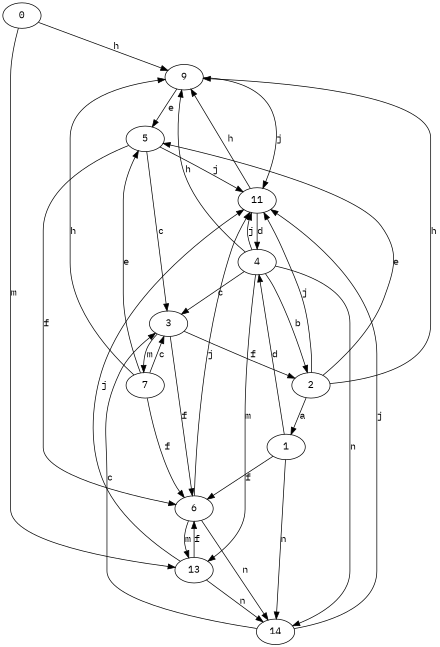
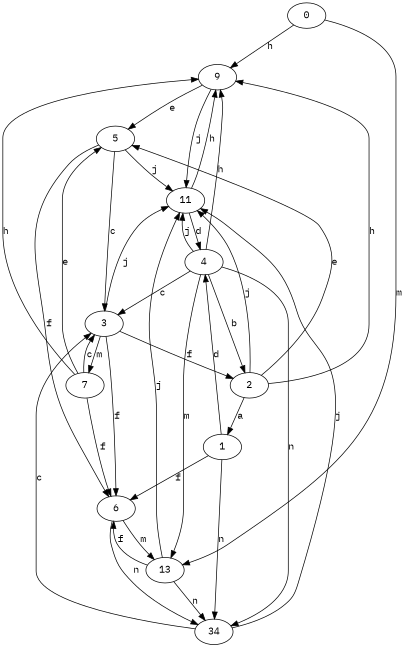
(207, 354) -> (122, 253)
(276, 632) -> (214, 632)
